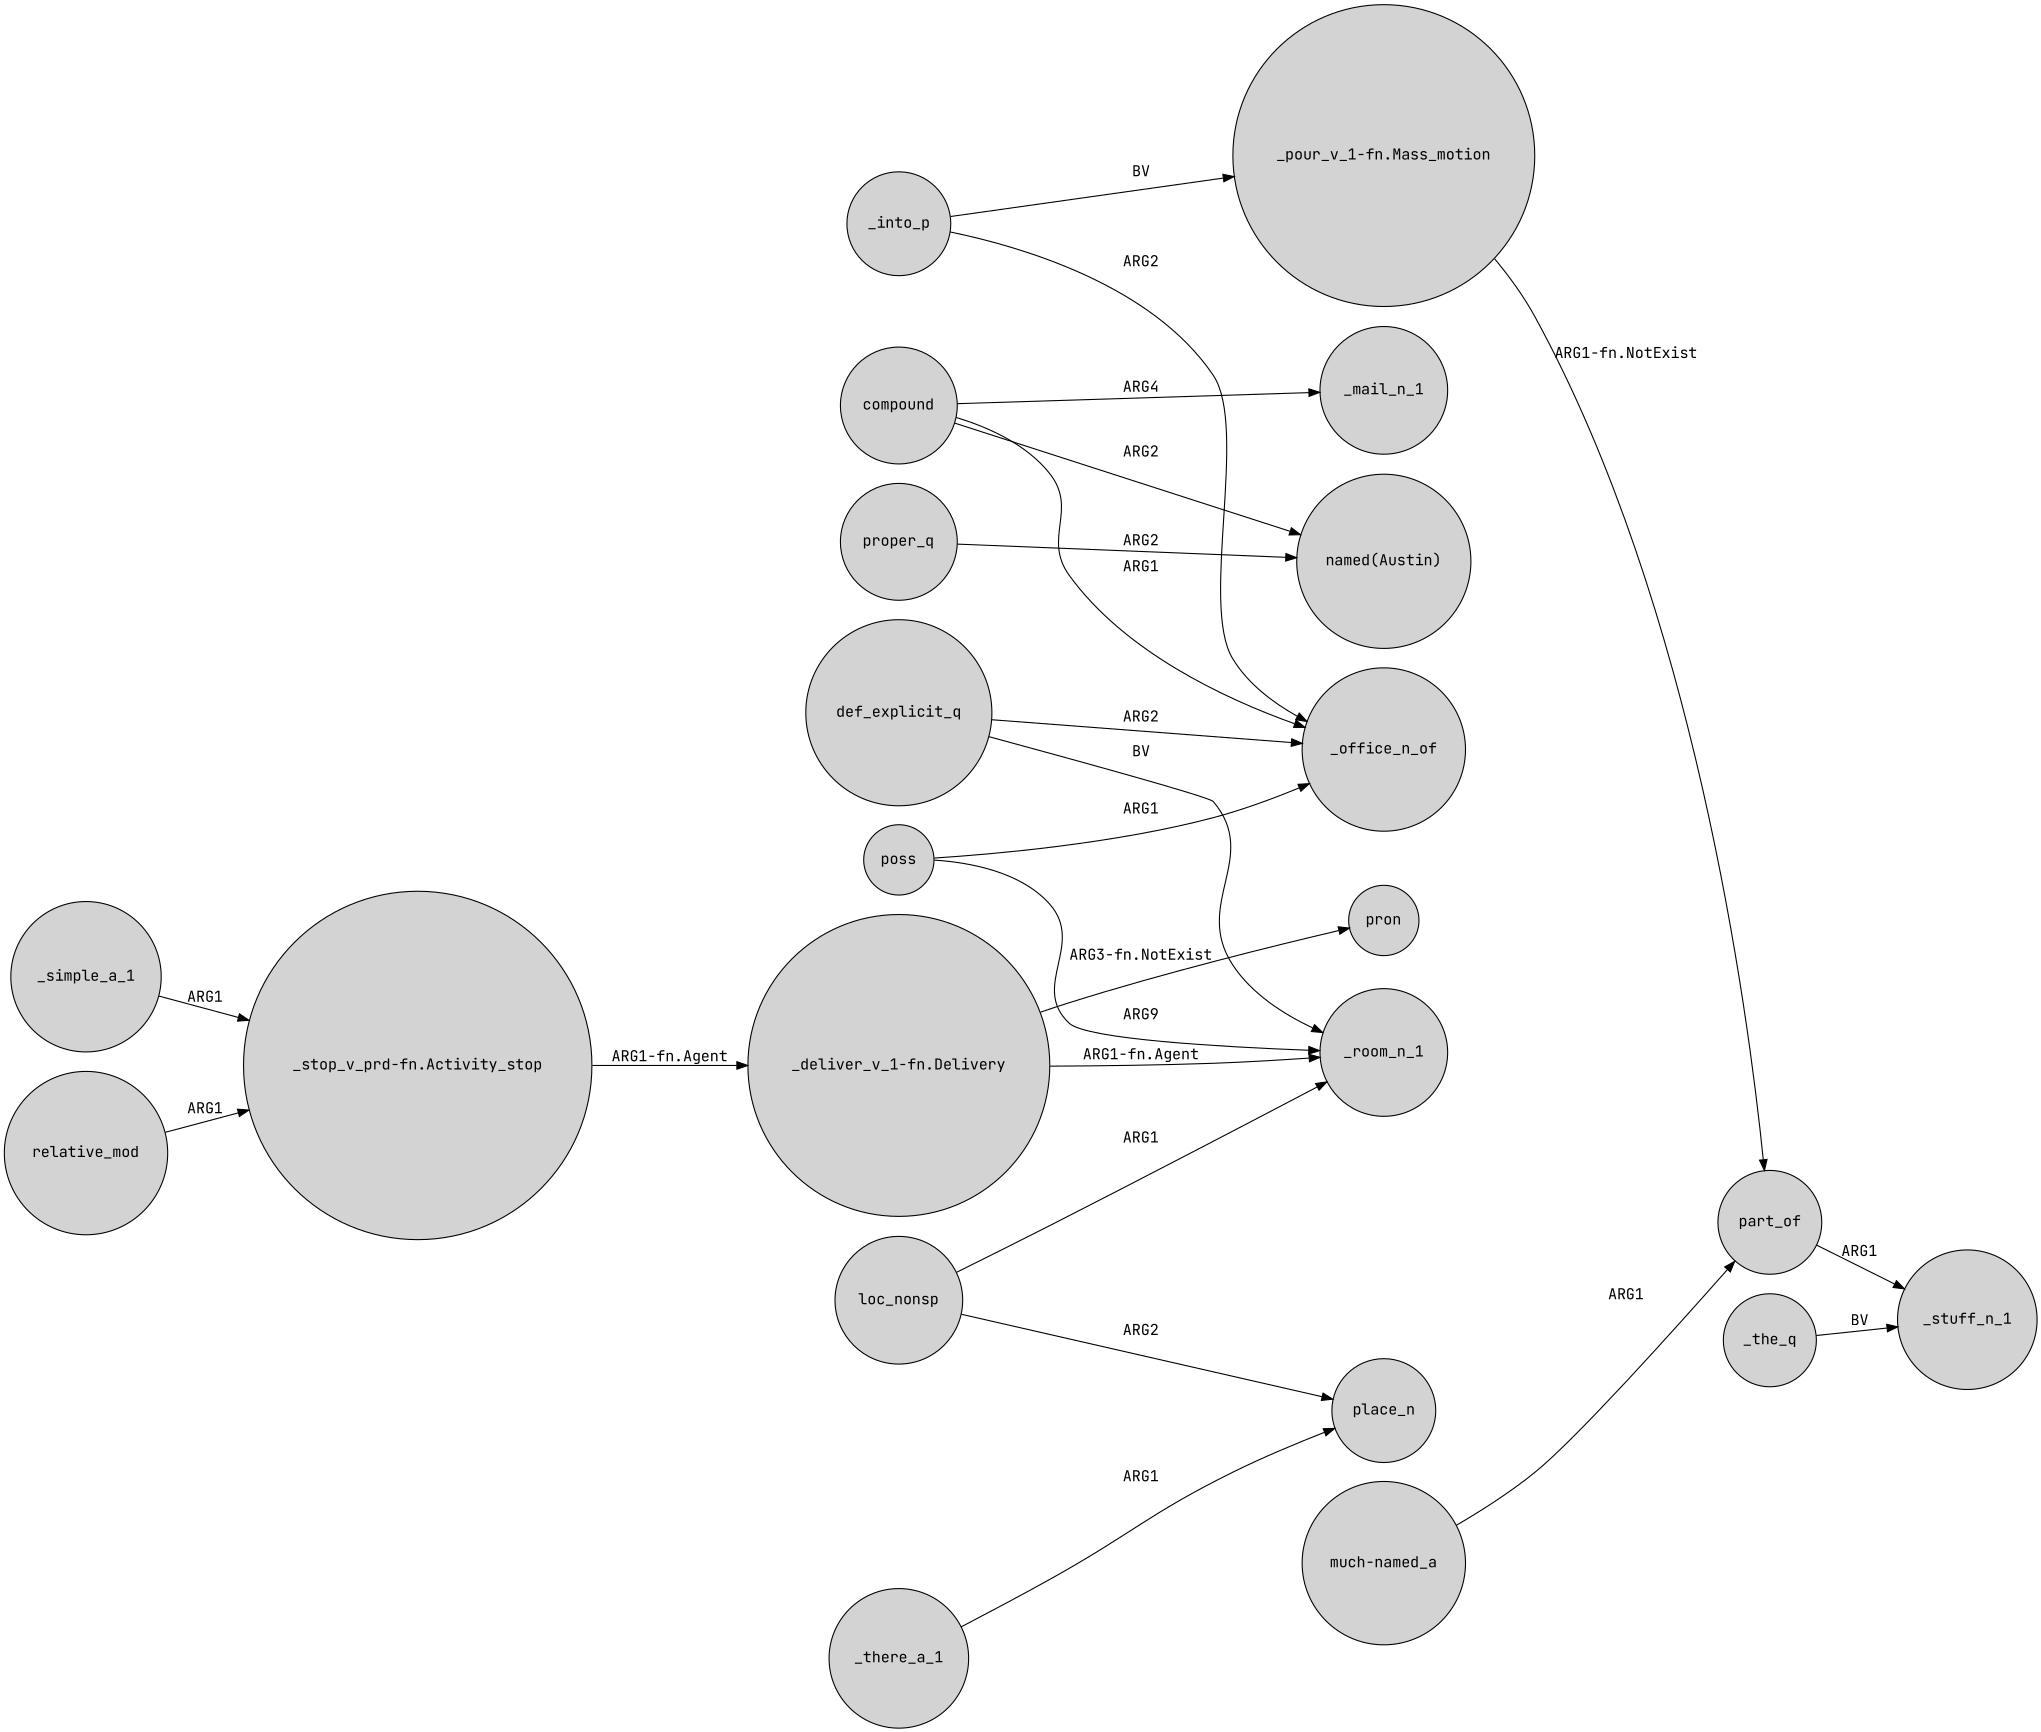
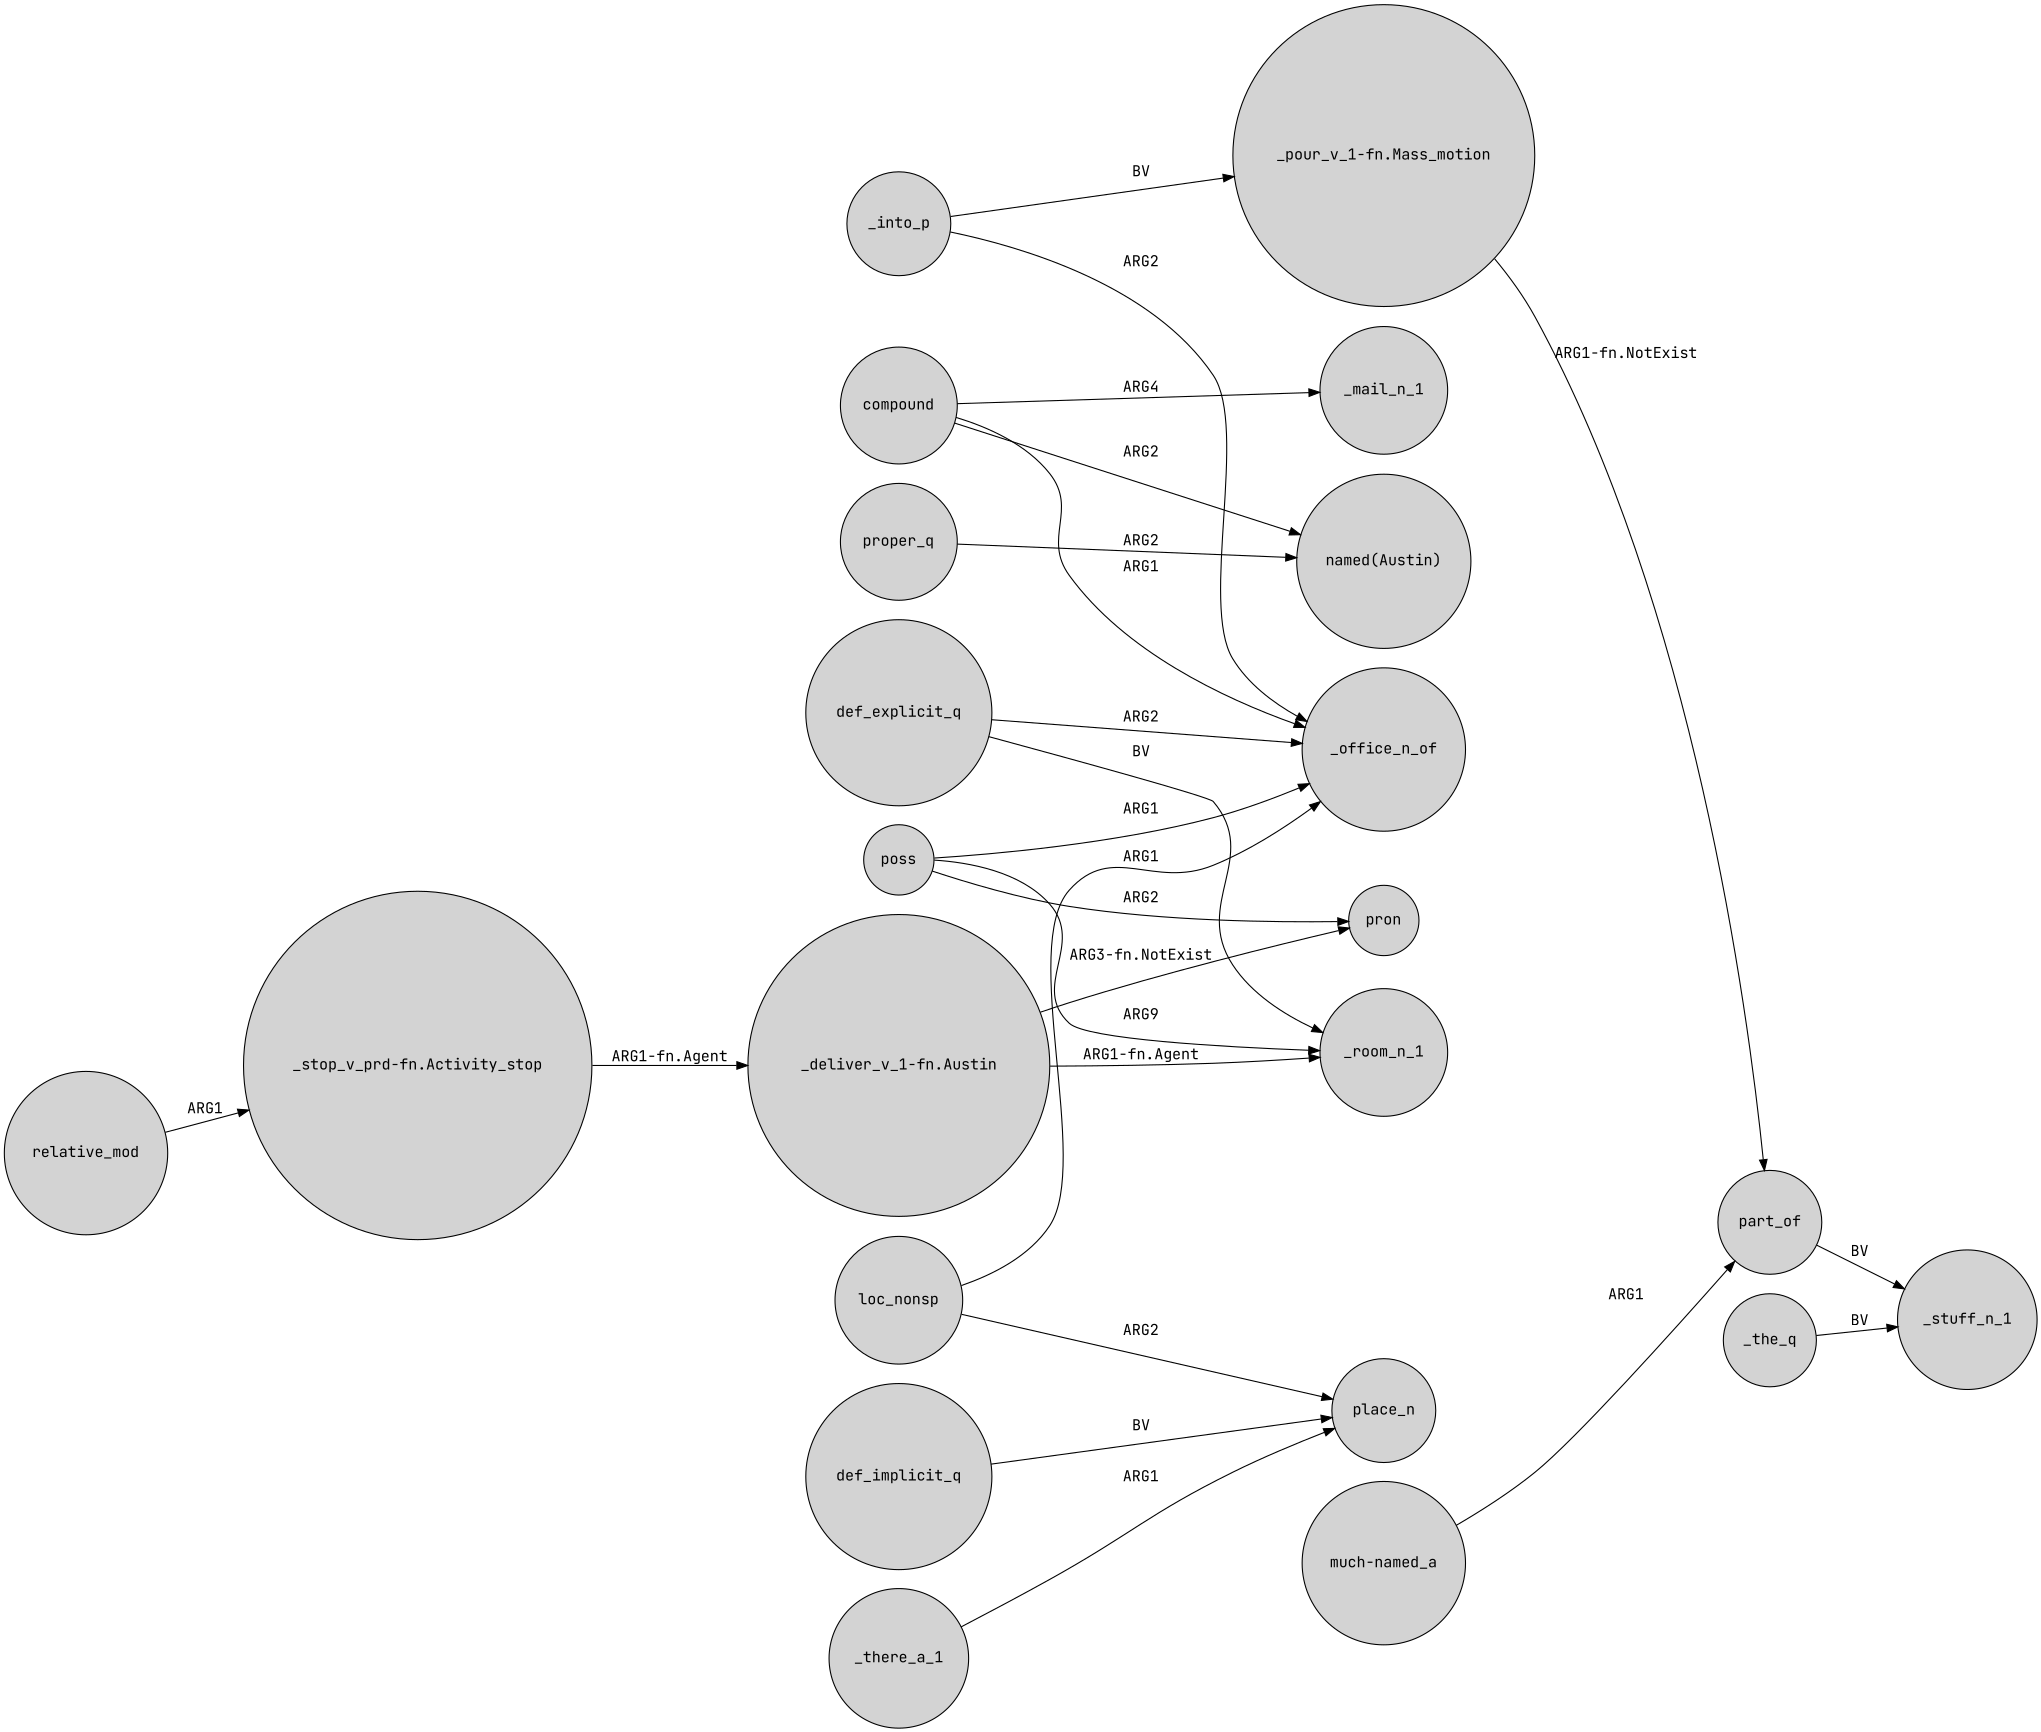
none -> (1132, 914)
(86, 977) -> none
(899, 1065) -> (899, 1065)
(1137, 1181) -> (1051, 961)
(1860, 1252) -> (1860, 1252)
none -> (899, 1477)
